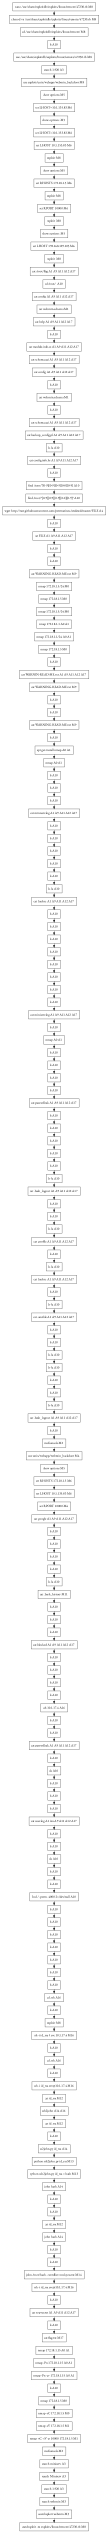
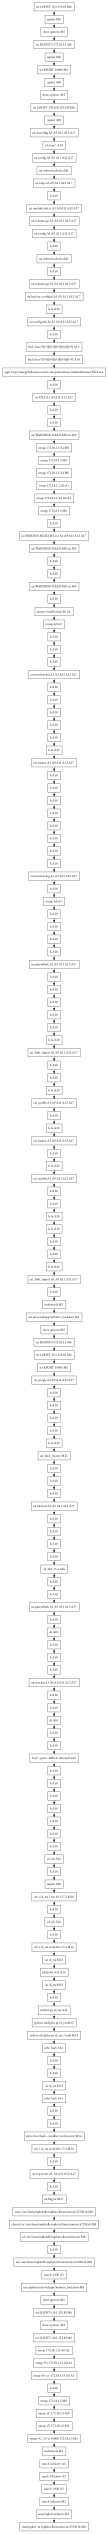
(54, 138) -> none
